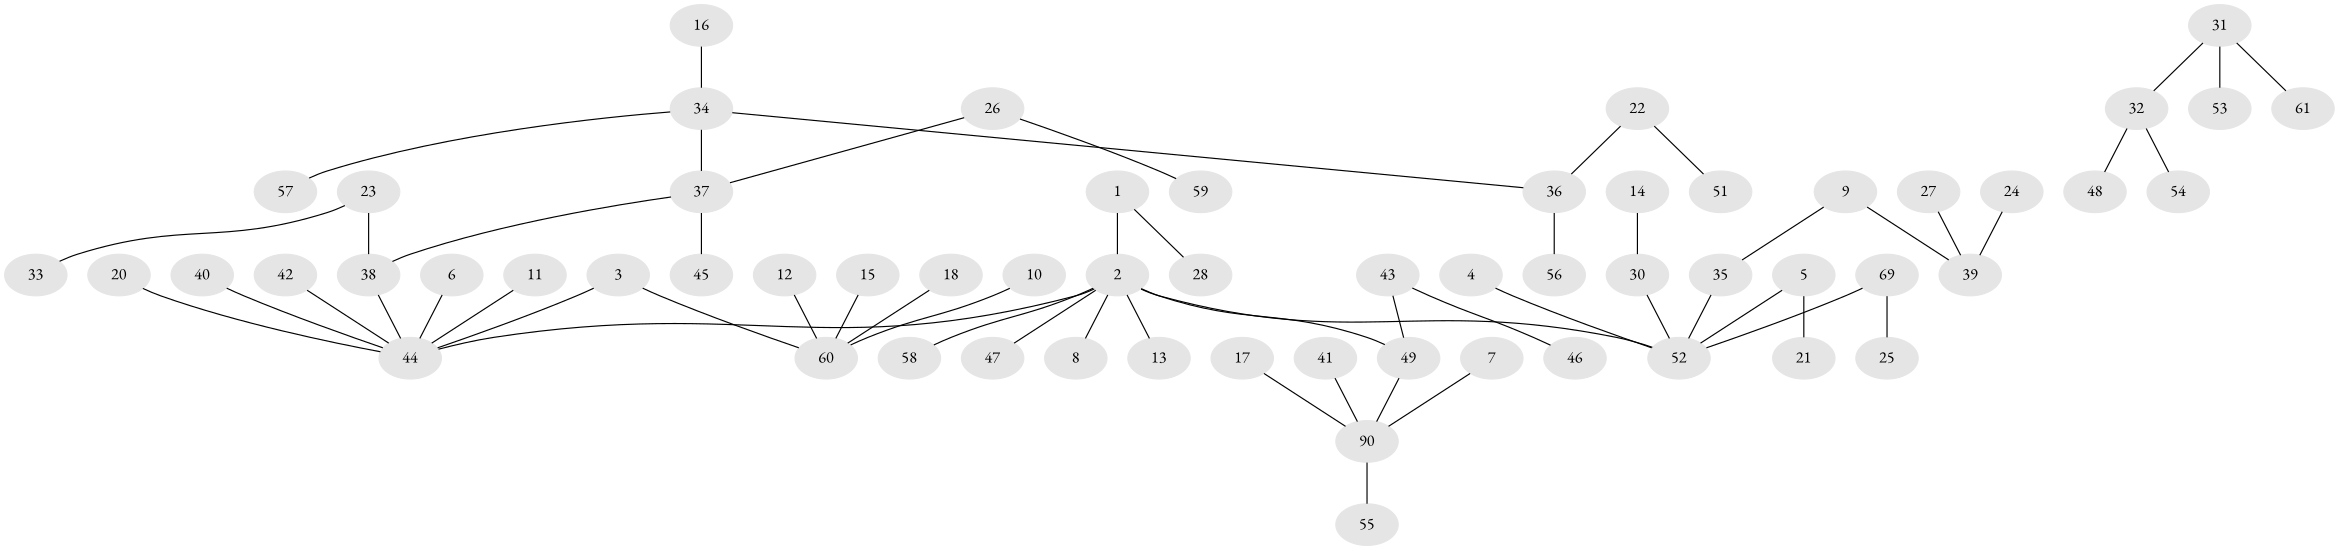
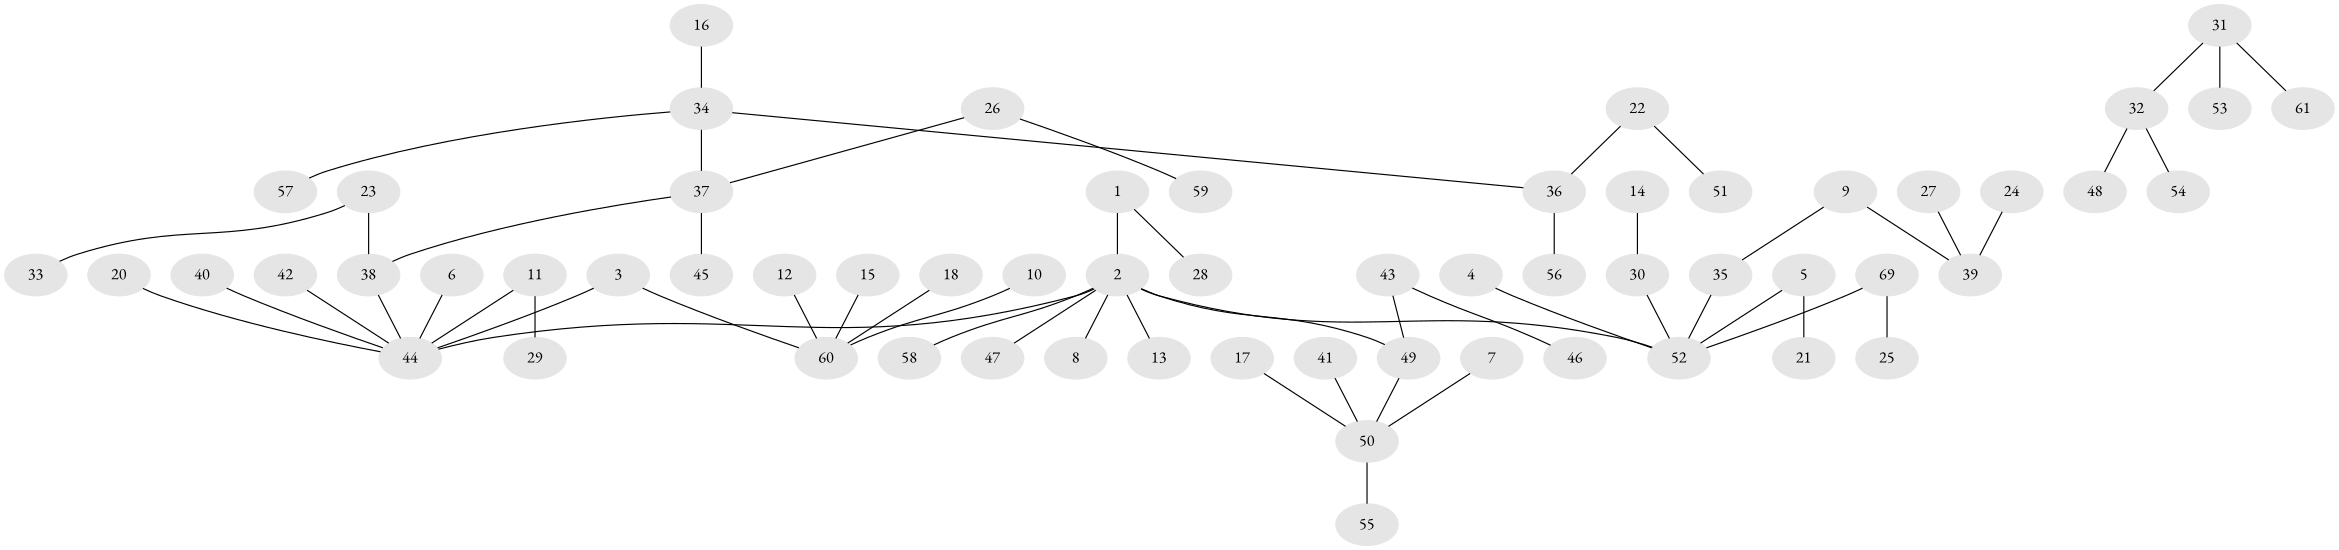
none -> (535, 358)
(1367, 441) -> (1367, 441)
